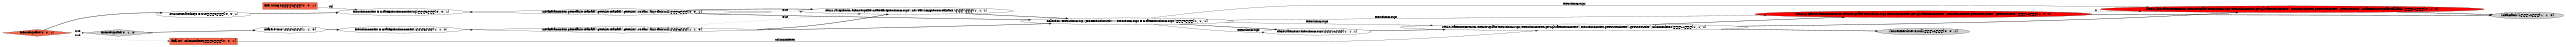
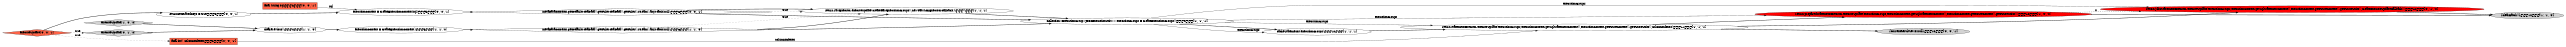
none -> (118, 23)
